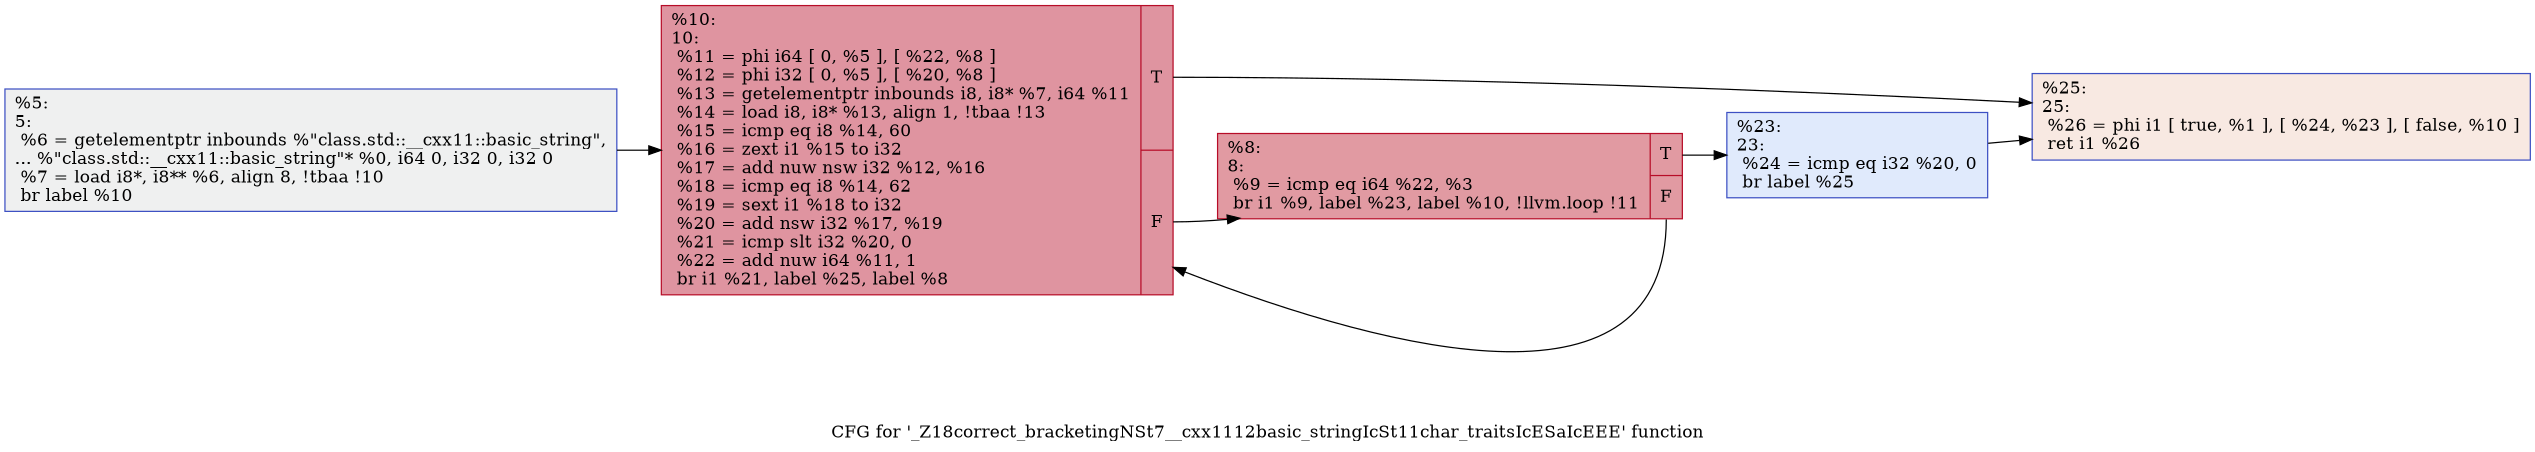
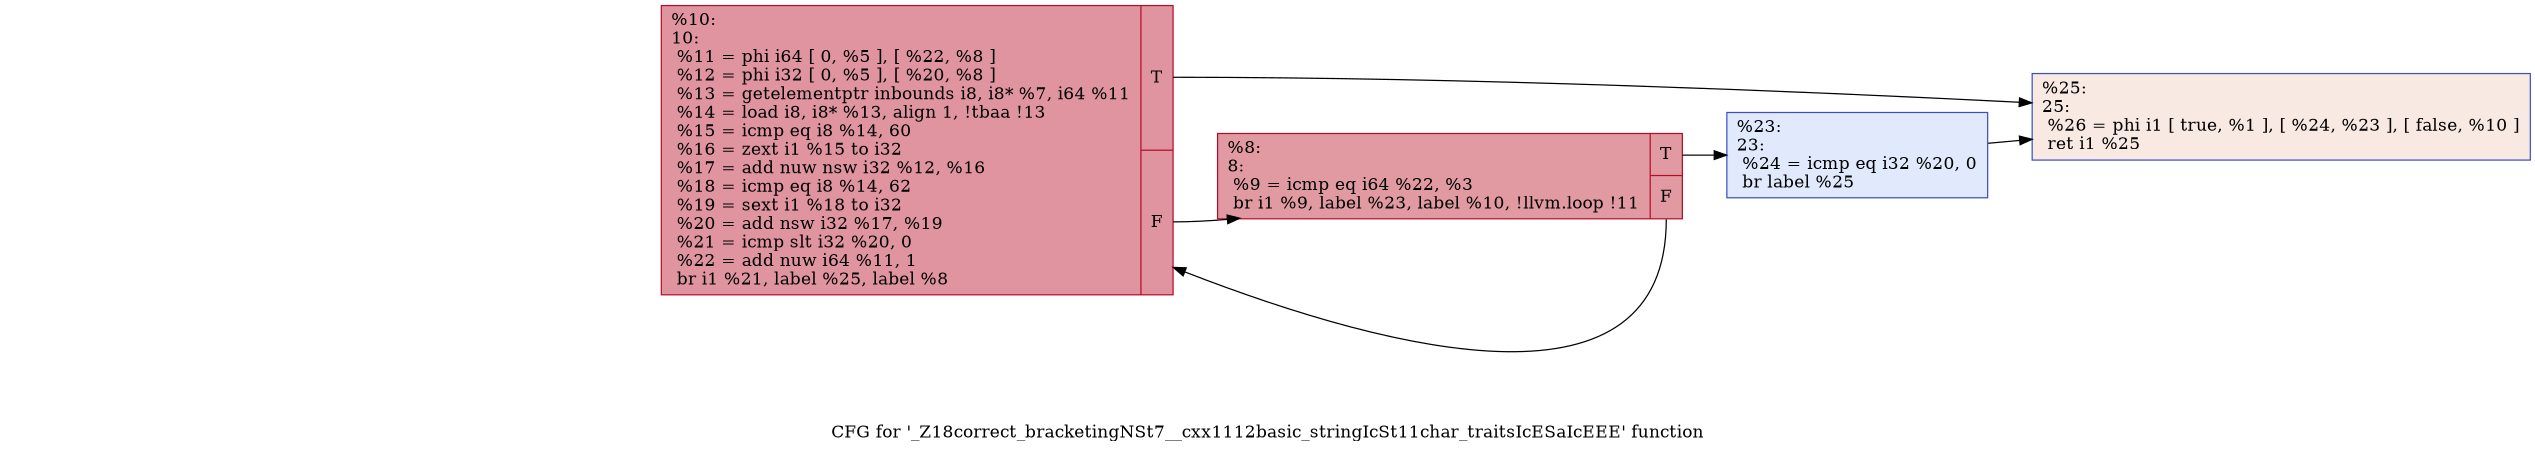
(2092, 144) -> (2092, 144)
(311, 150) -> none
